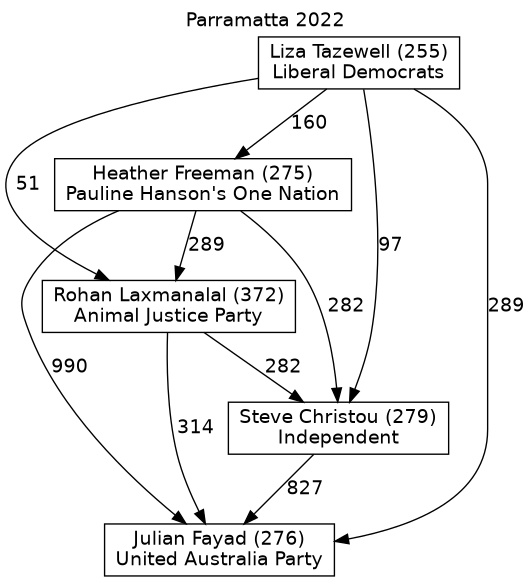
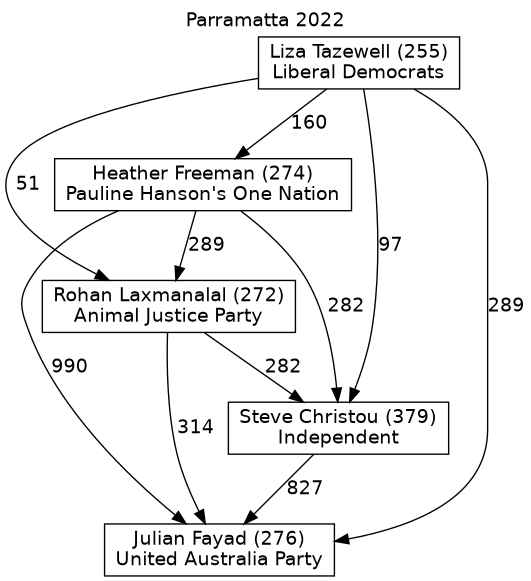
(203, 185) -> (203, 185)
(169, 306) -> (169, 306)
(339, 428) -> (339, 428)
